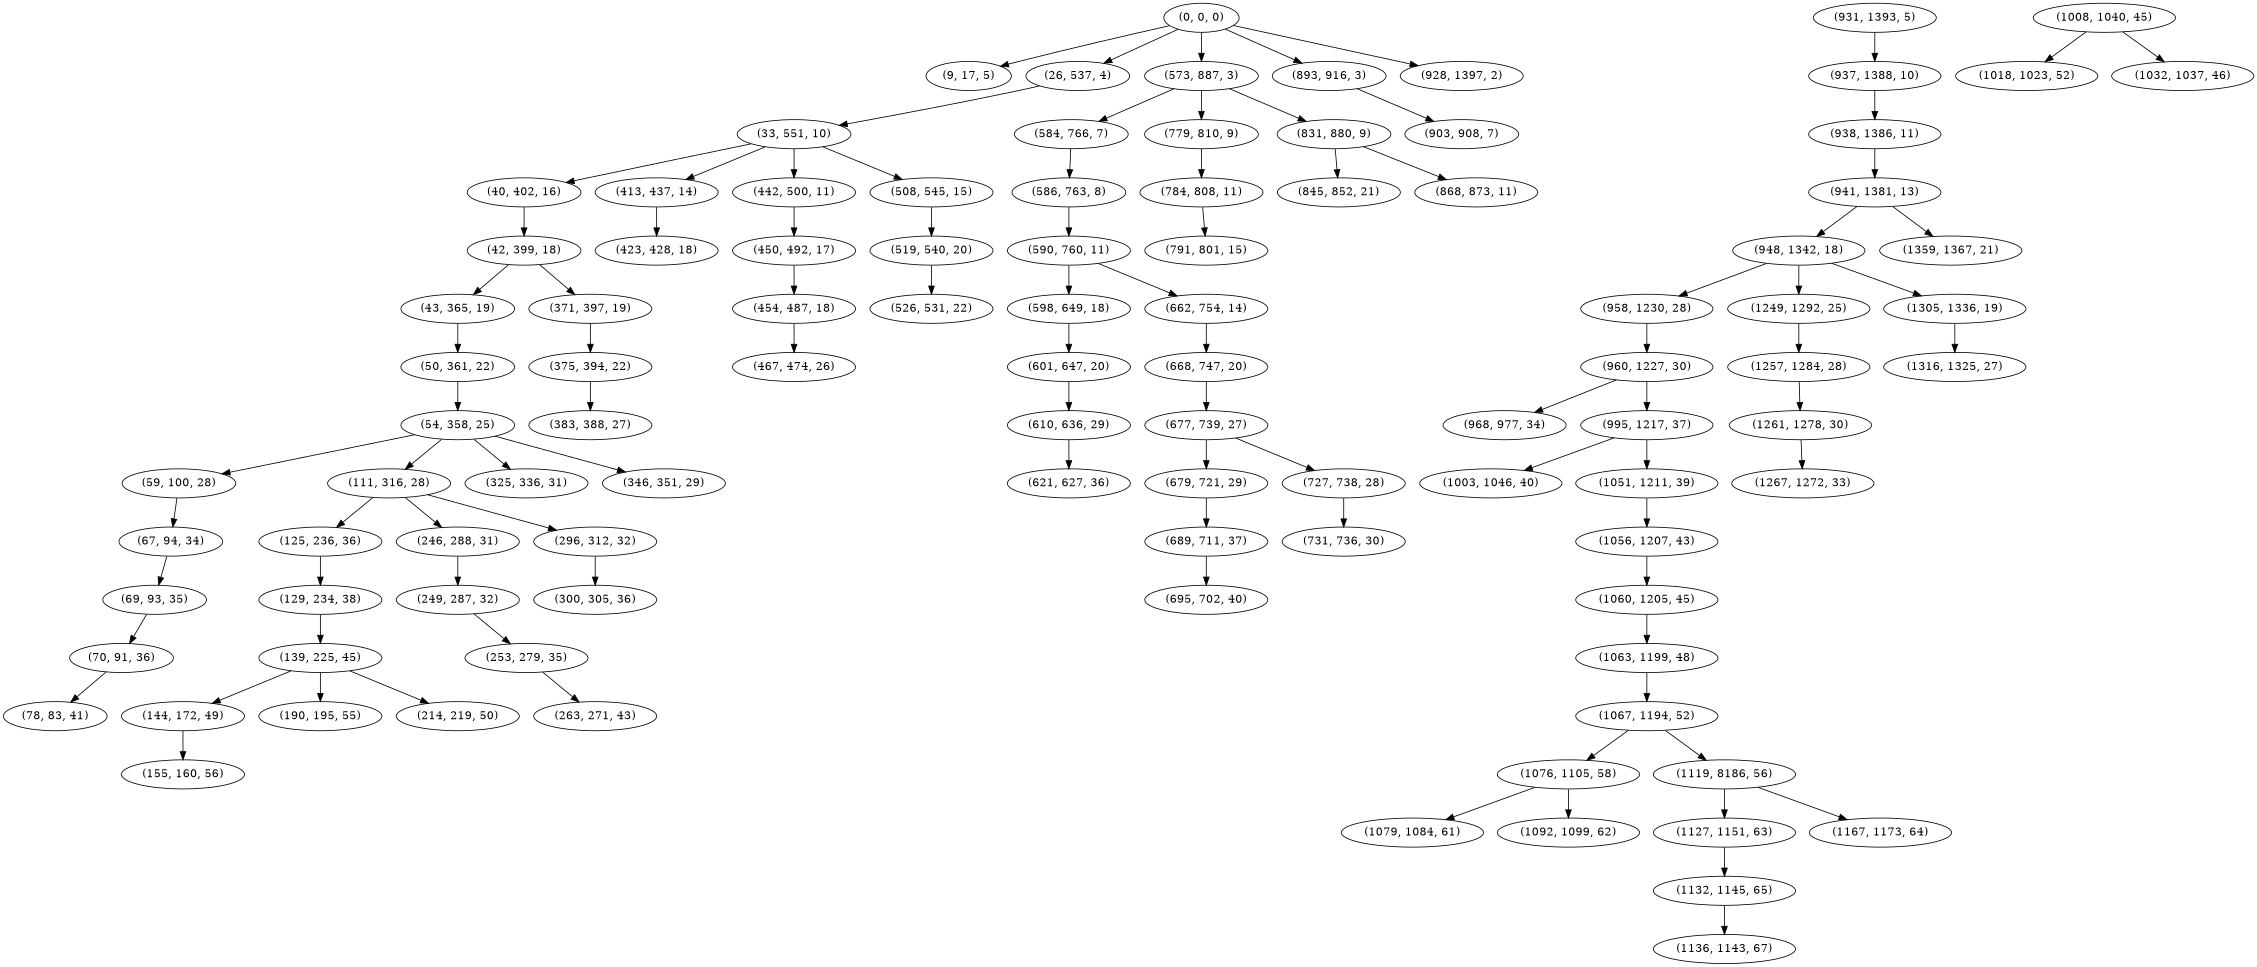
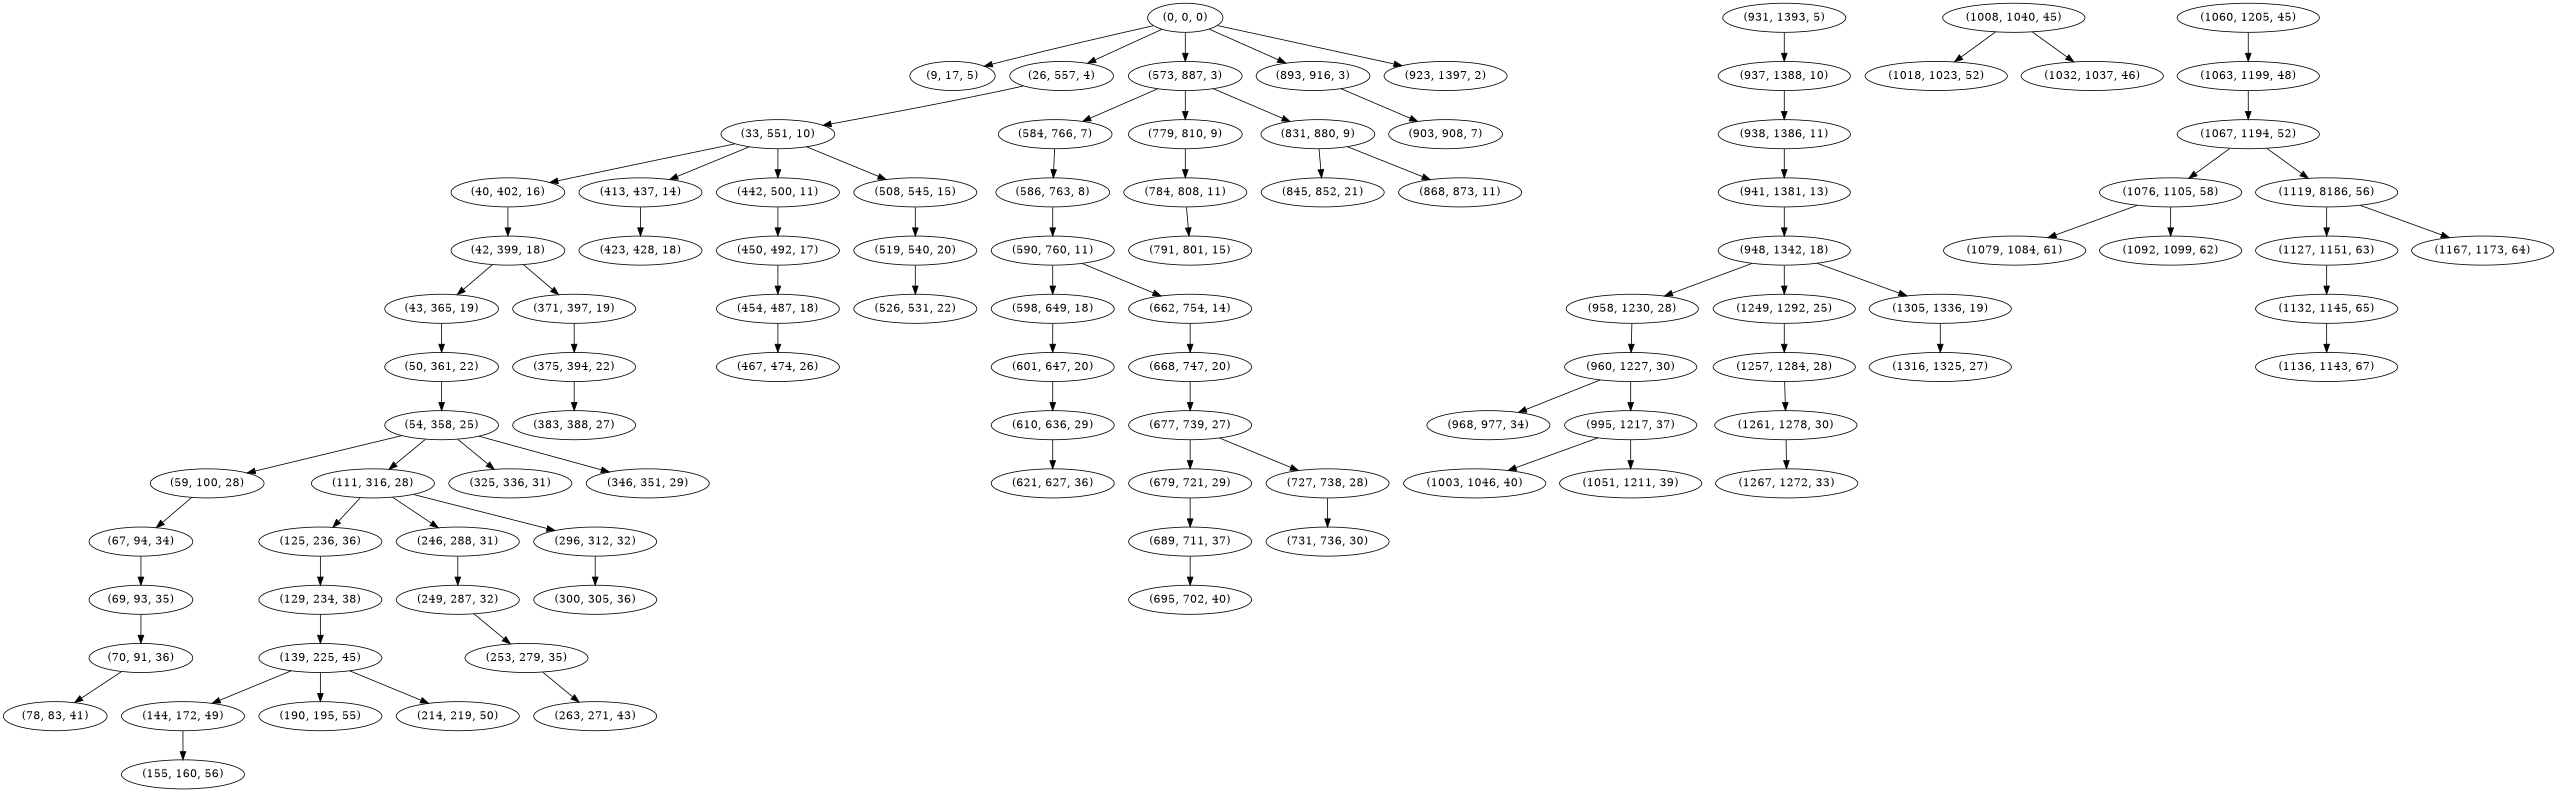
(1078, 76) -> (1062, 76)
(1462, 76) -> (1446, 76)
(1951, 251) -> none
(1647, 542) -> none
